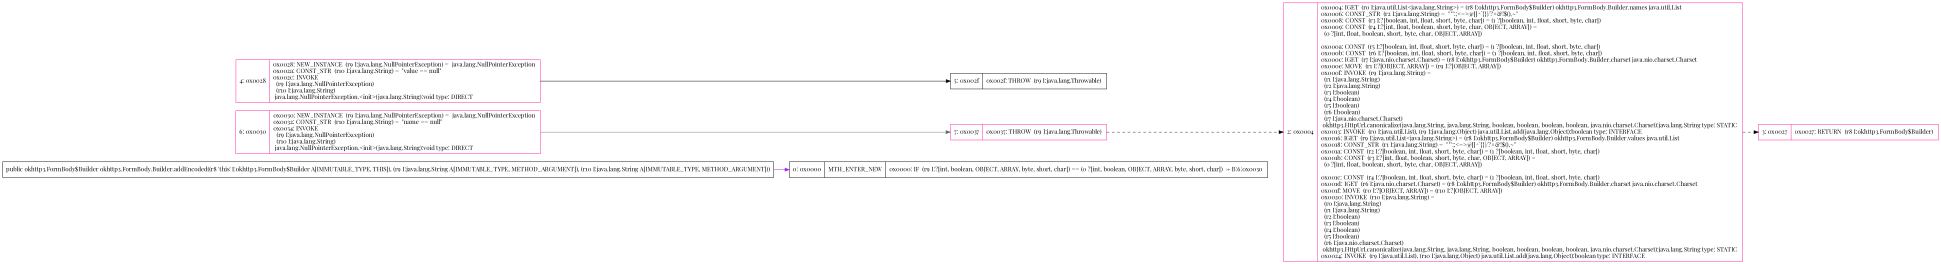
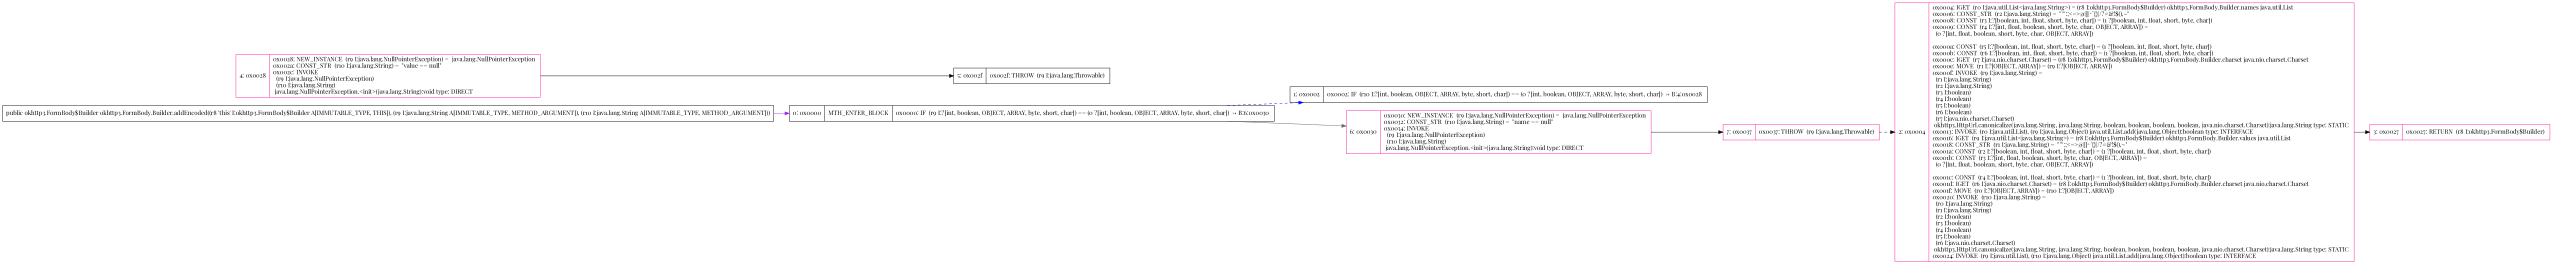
none -> (1499, 95)
none -> (1285, 124)
(743, 132) -> (1685, 132)
(1748, 132) -> (2360, 132)
(855, 169) -> (858, 113)
